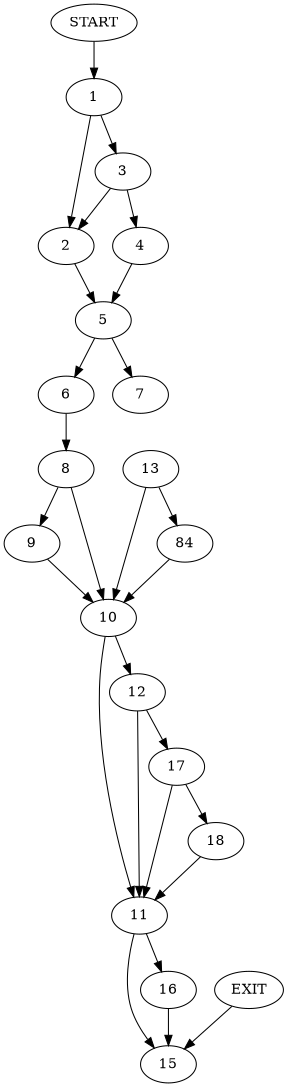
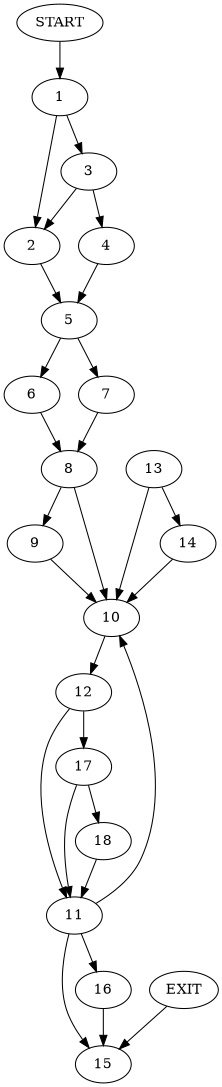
none -> (90, 427)
(185, 544) -> (188, 544)
(104, 763) -> (155, 783)
